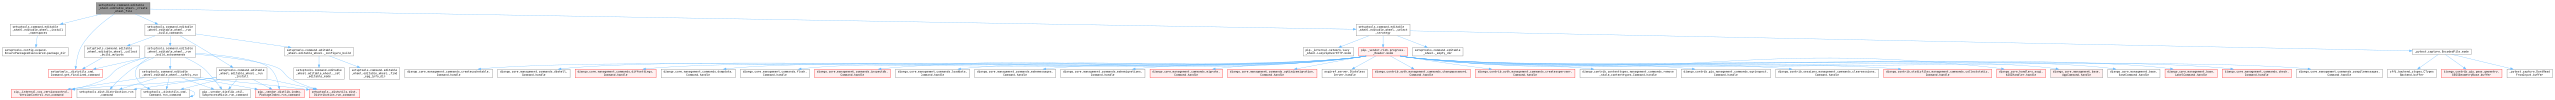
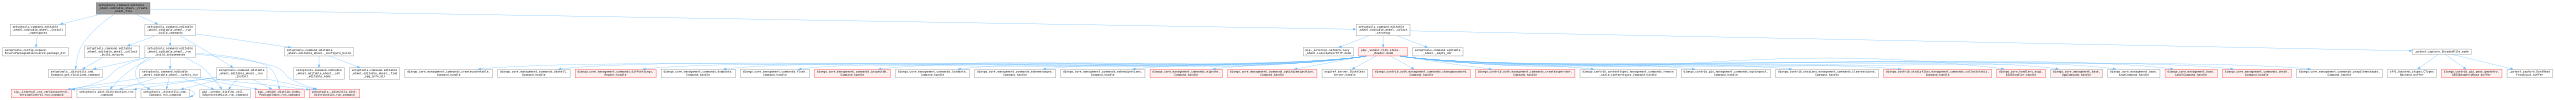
(1383, 52) -> (1383, 52)
(75, 73) -> (75, 73)
(616, 73) -> (616, 73)
